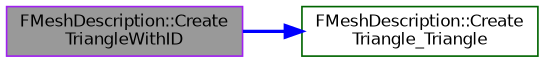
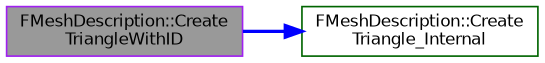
(420, 31) -> (420, 31)
